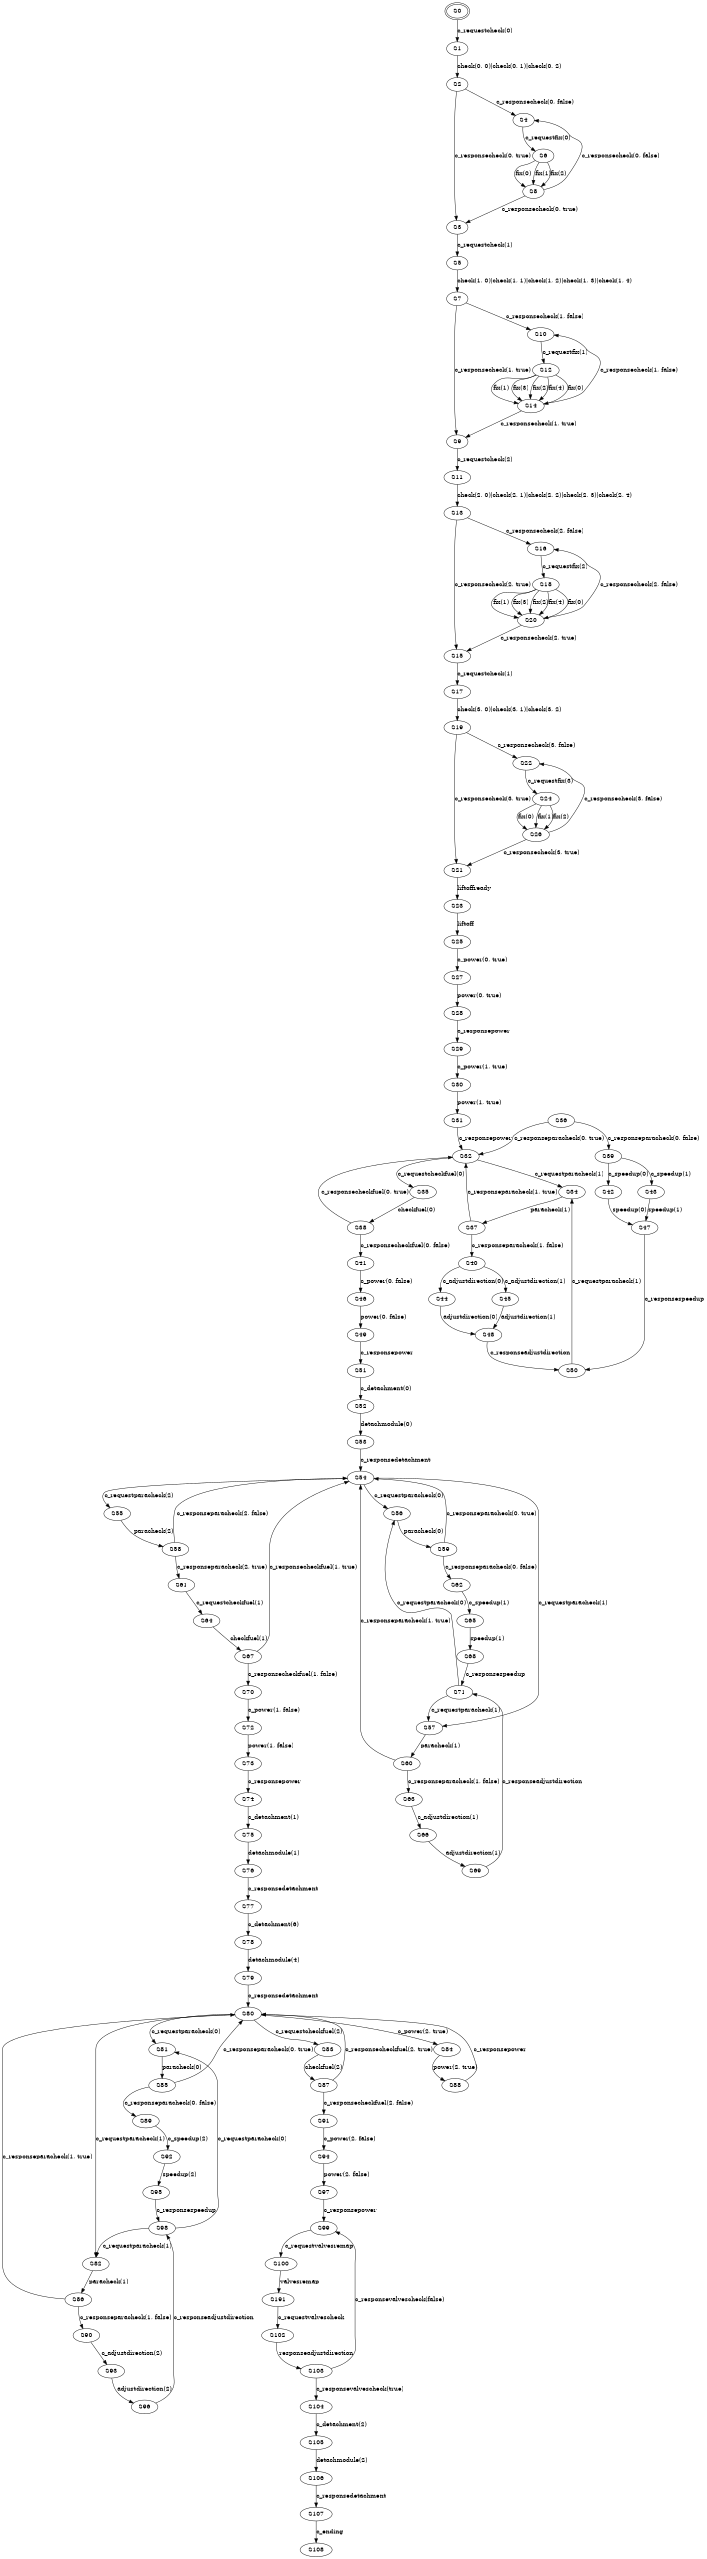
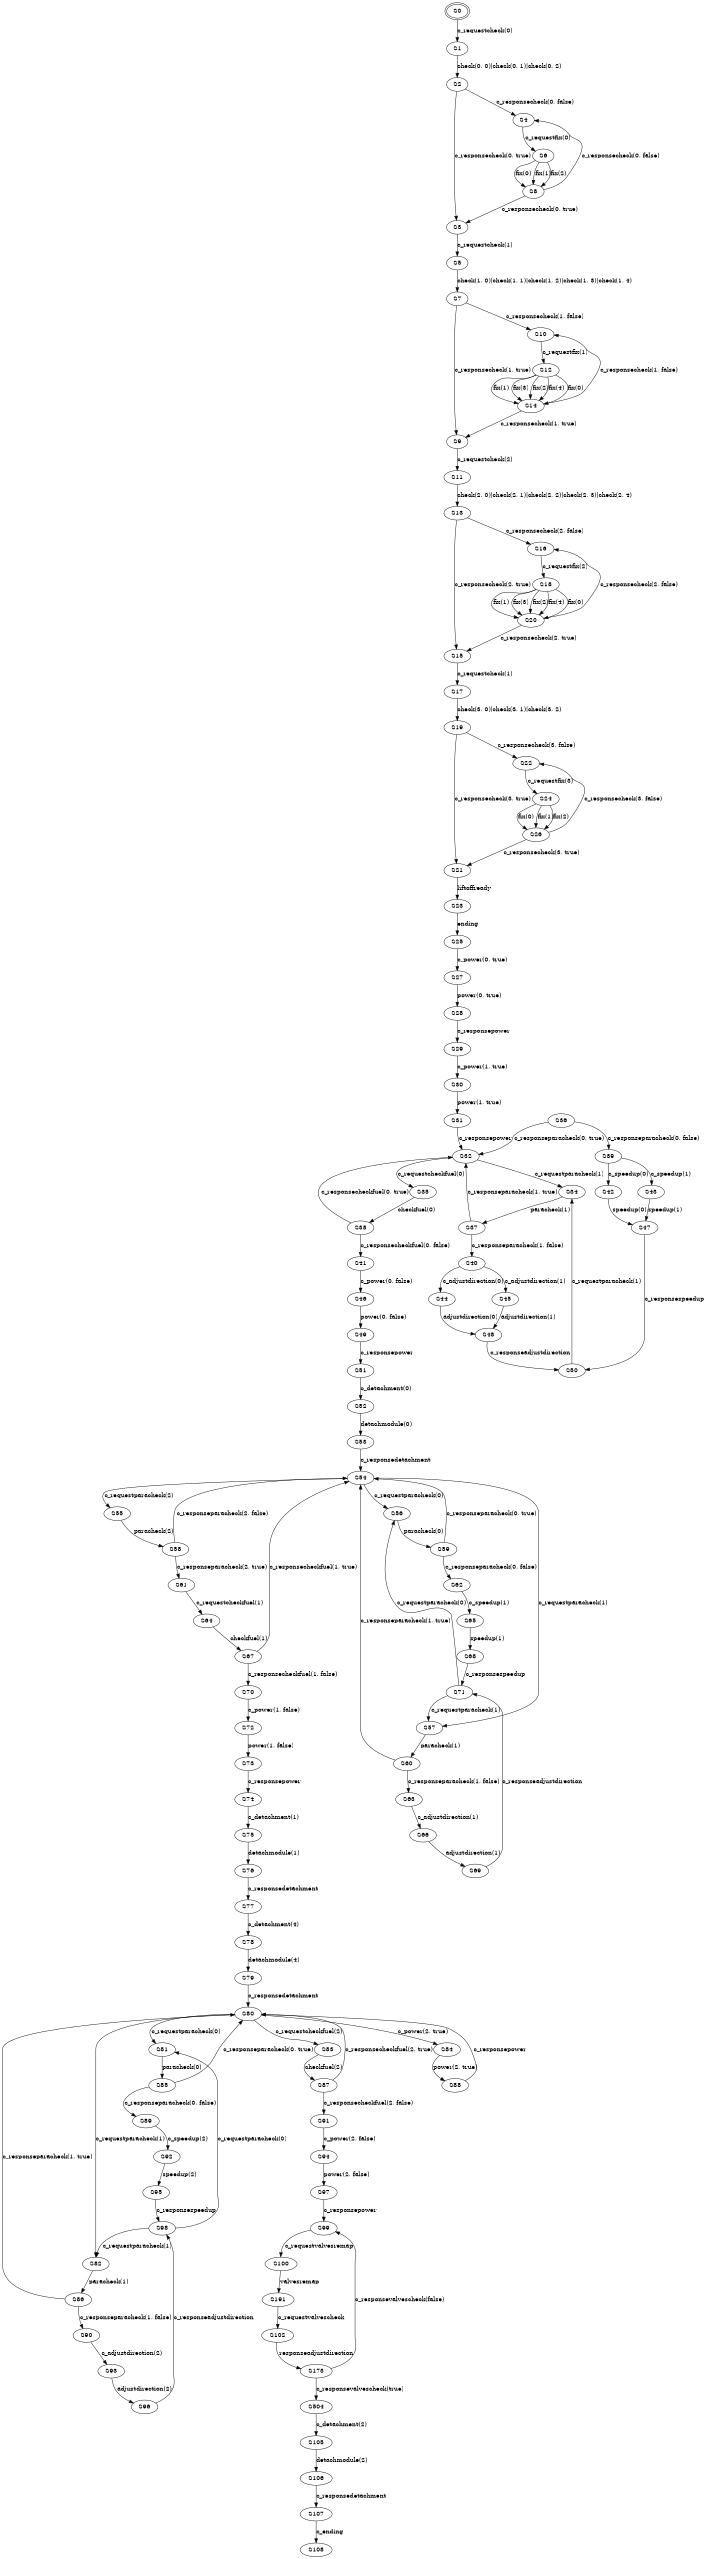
(466, 924) -> (468, 924)
(274, 1925) -> (274, 1925)
(316, 2371) -> (316, 2371)
(316, 2407) -> (316, 2407)
